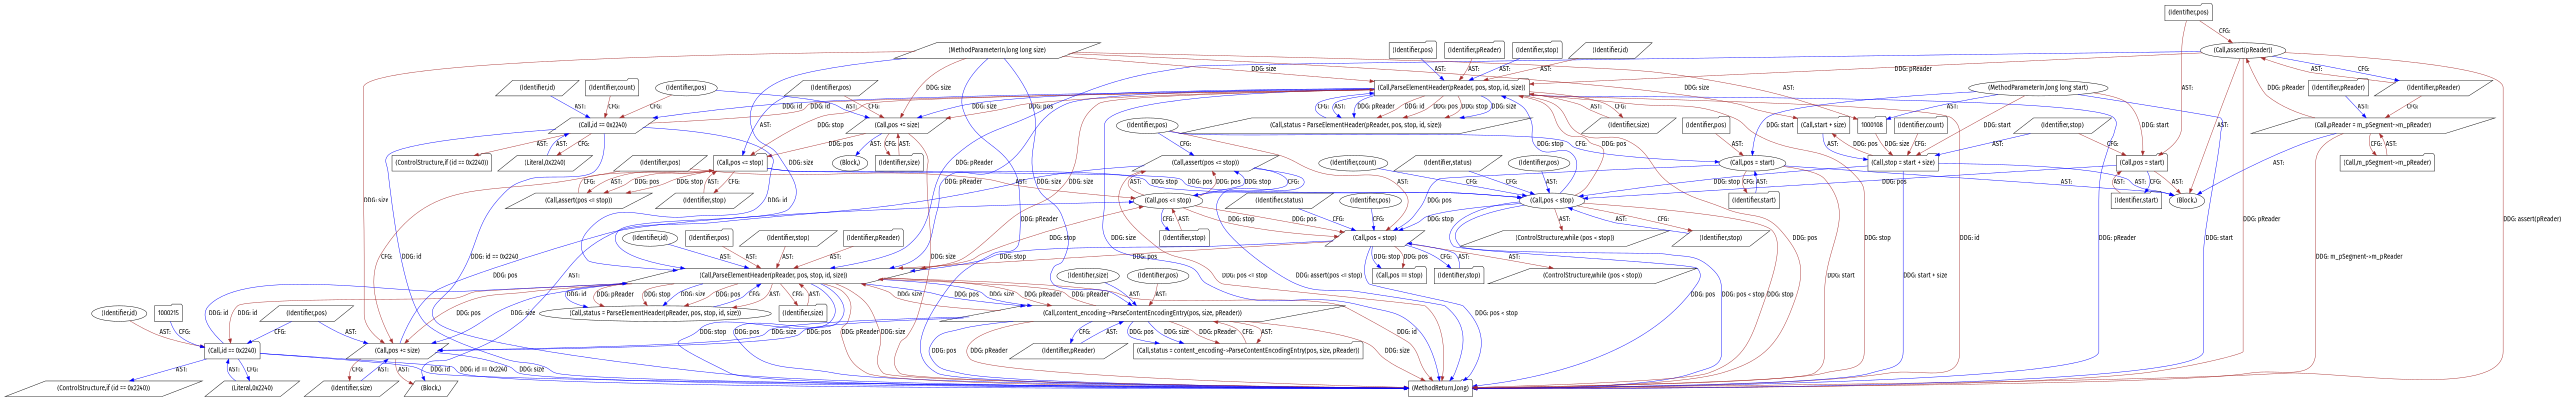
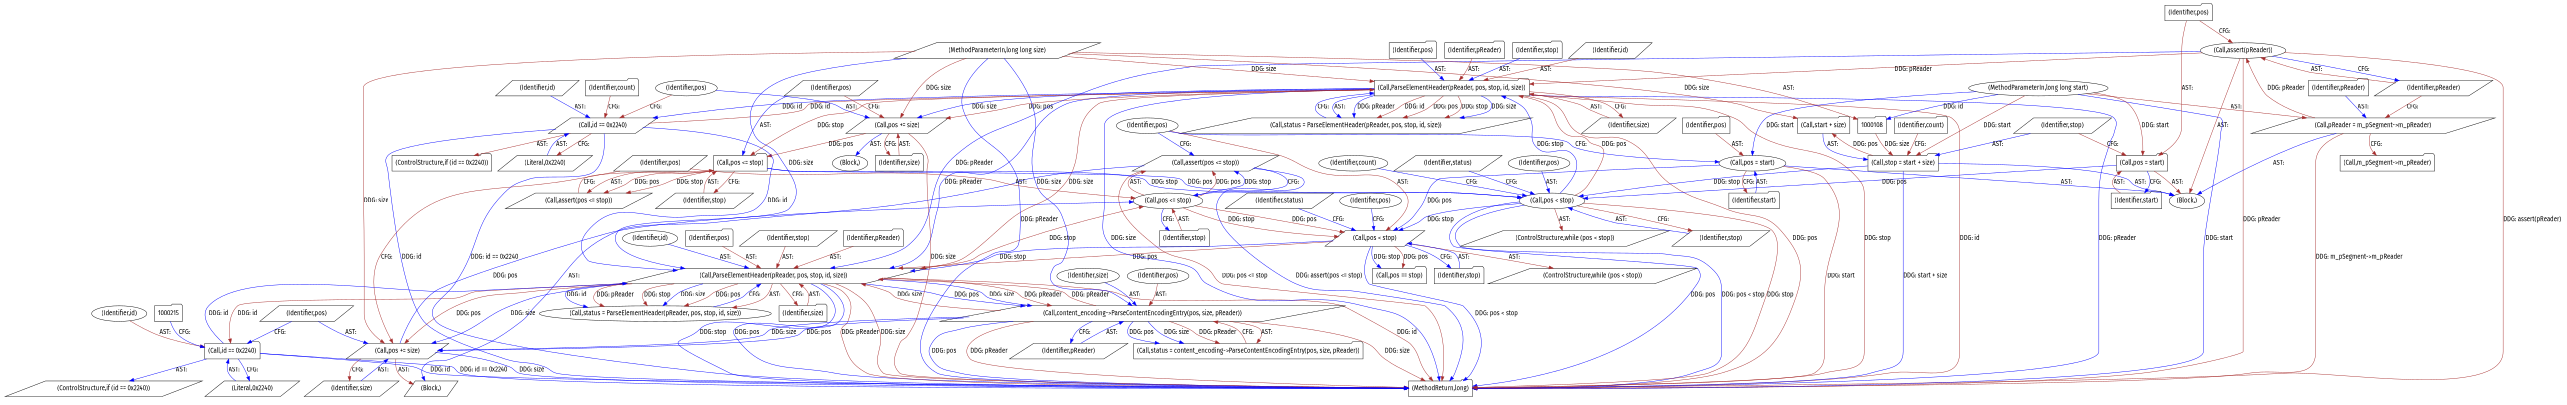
(1953, 107) -> (1953, 107)
(2386, 146) -> (2194, 106)
